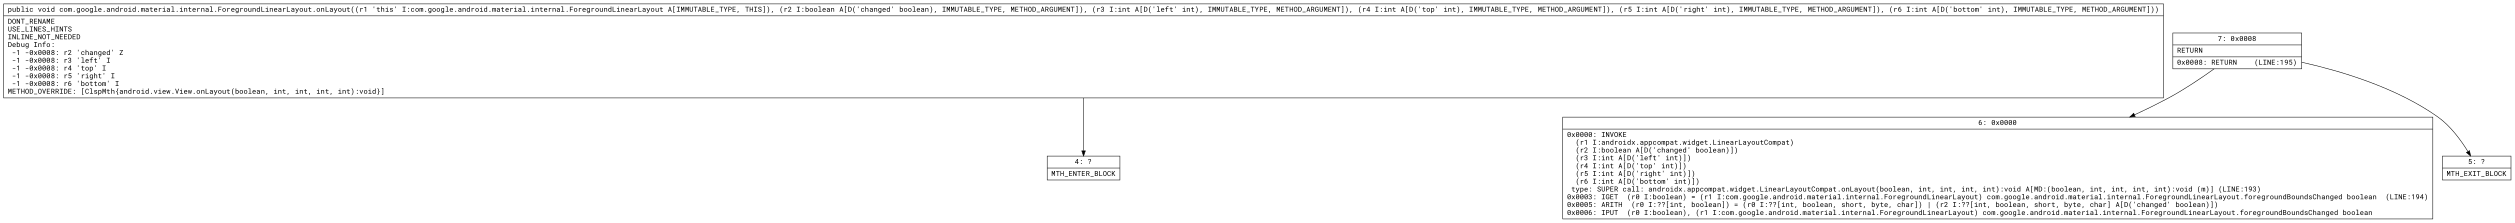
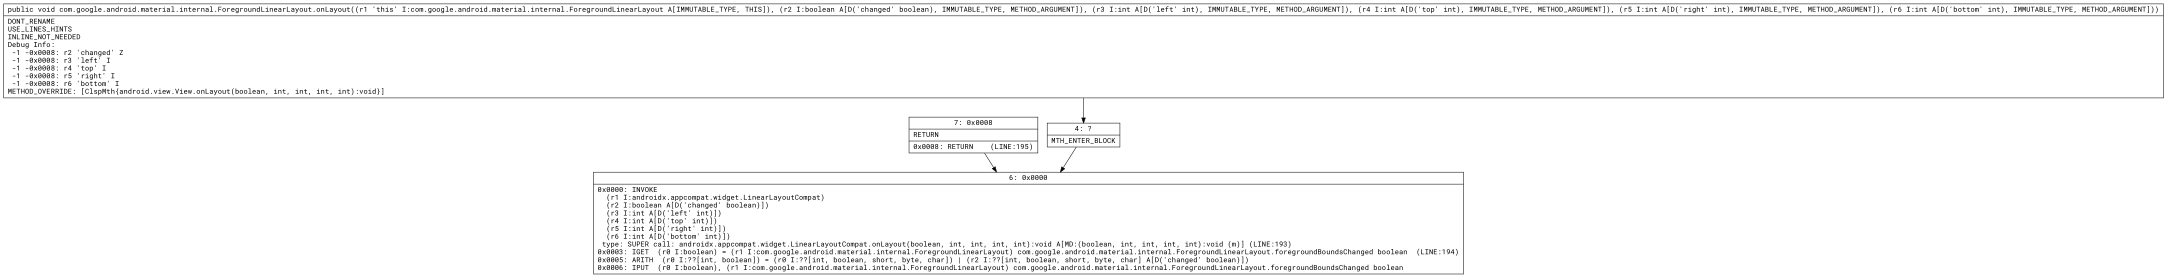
none -> (1070, 157)
(2477, 168) -> none
